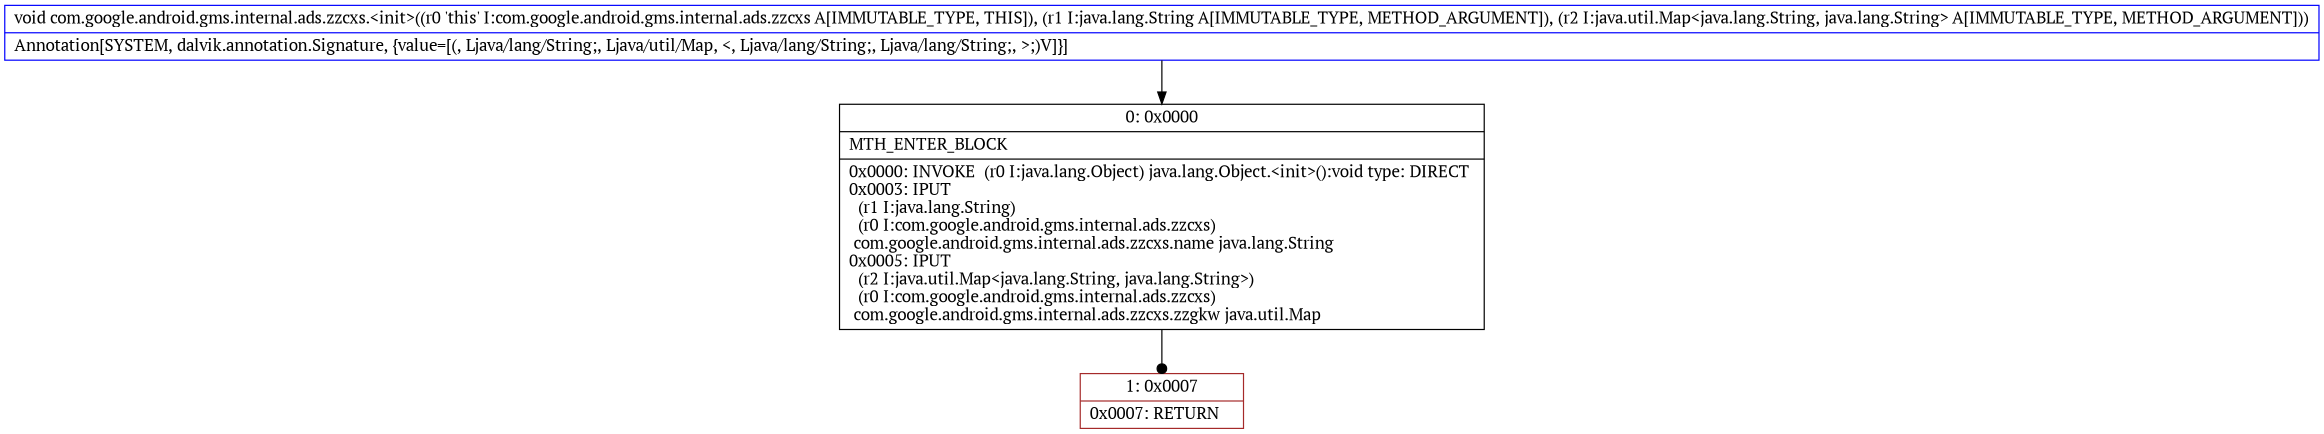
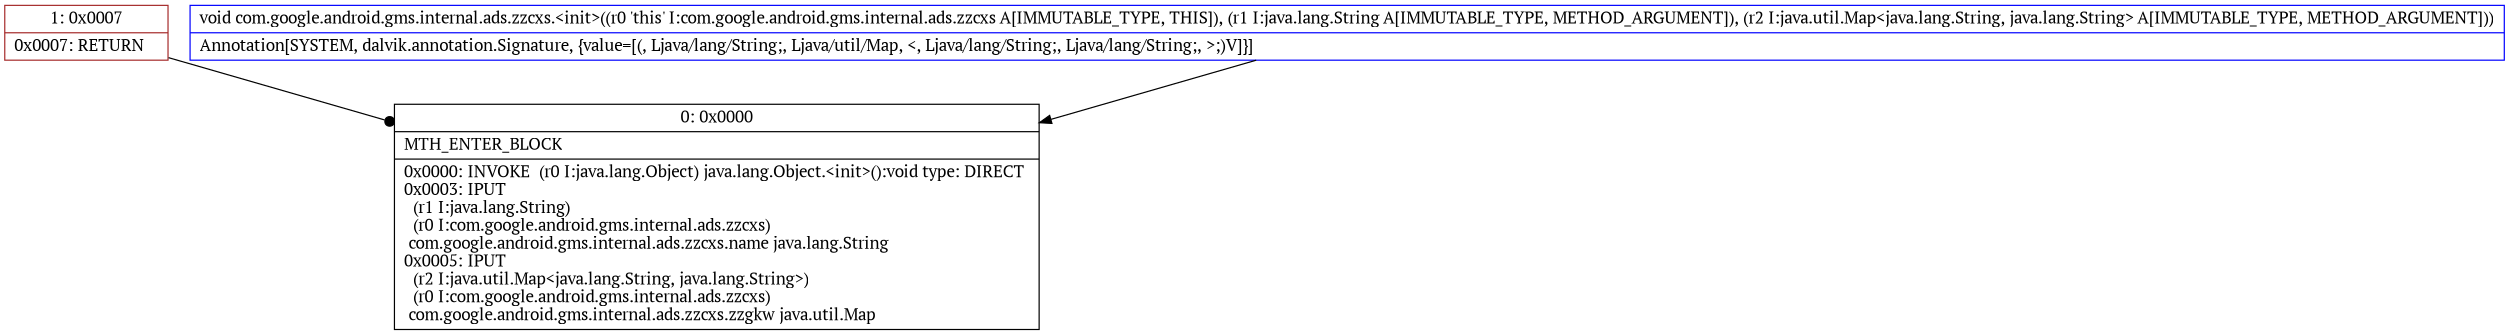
(1162, 347) -> (277, 89)
